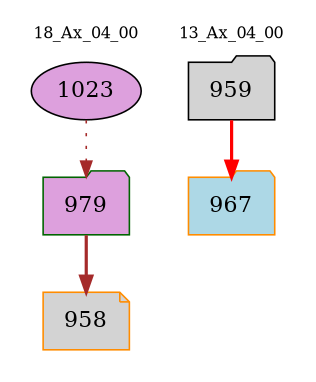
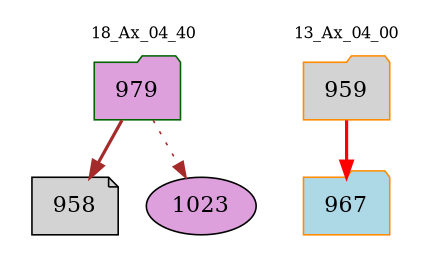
(86, 34) -> (144, 34)
(232, 91) -> (347, 91)
(86, 141) -> (166, 142)
(86, 321) -> (75, 206)
